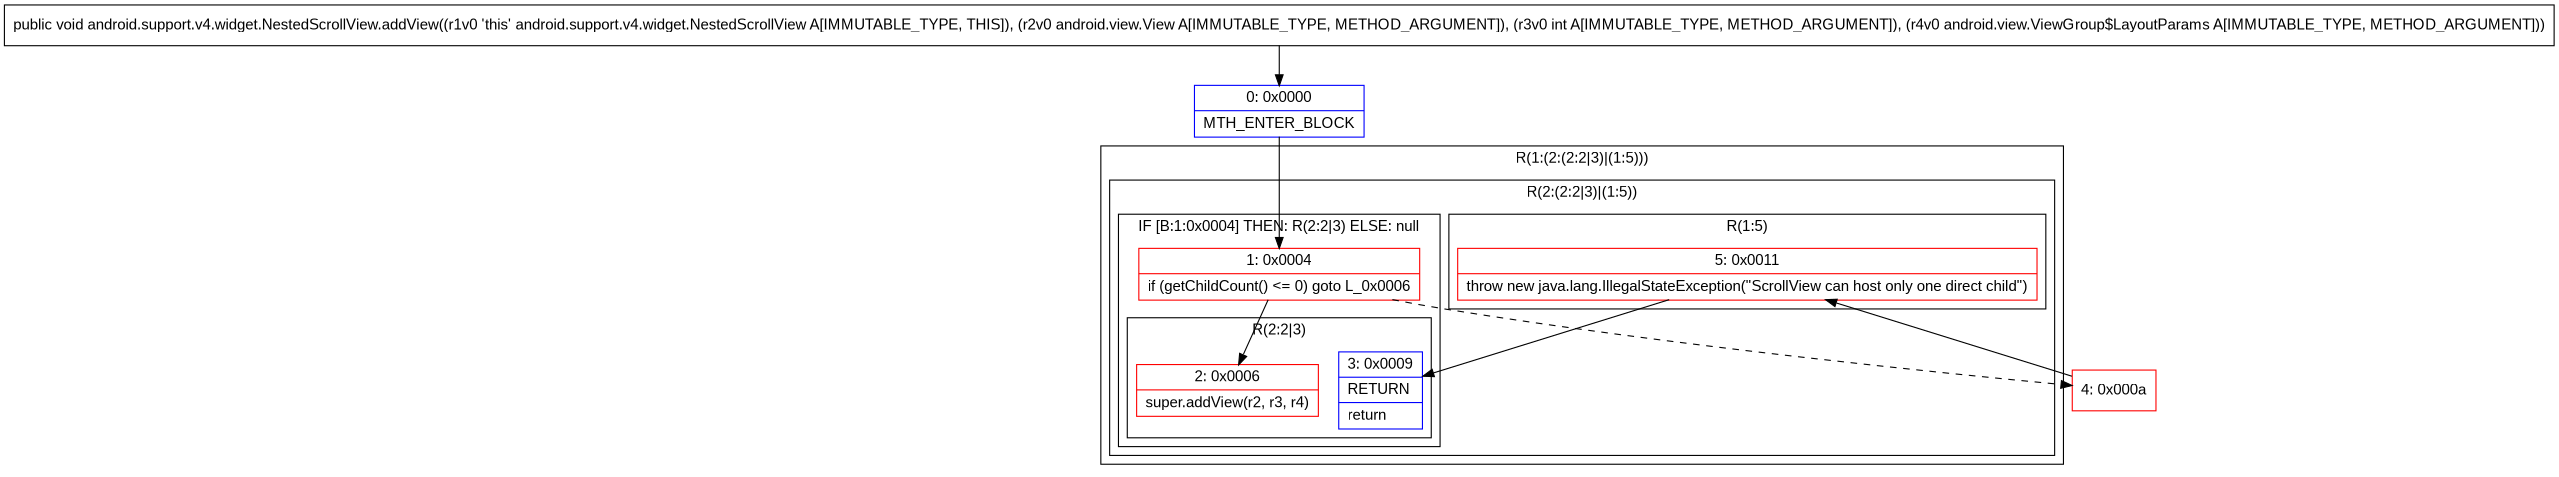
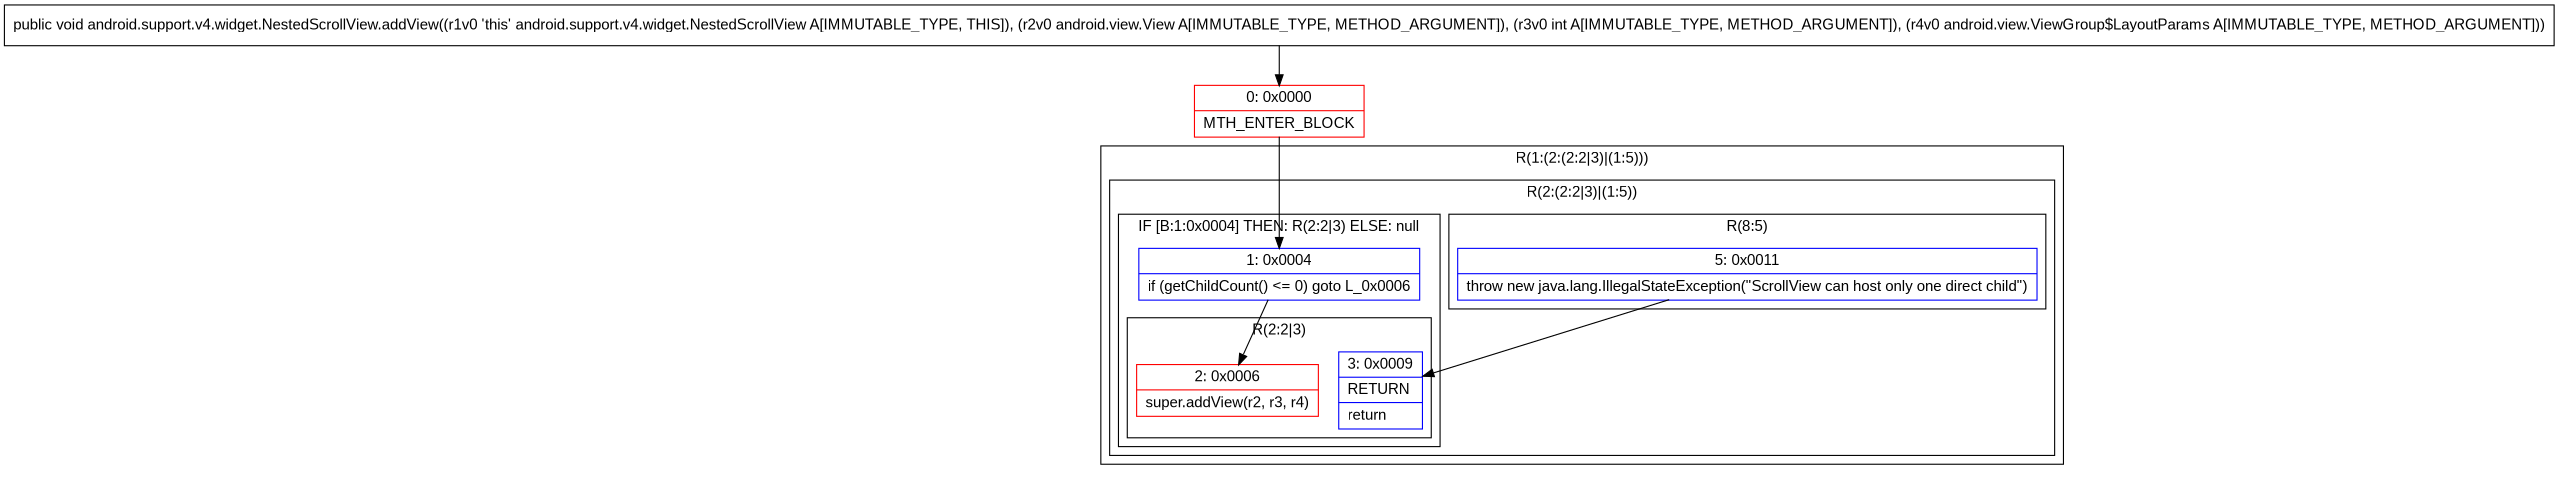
(1279, 111) -> (1279, 111)
(1747, 227) -> (1747, 227)
(1279, 274) -> (1279, 274)
(1747, 274) -> (1747, 274)
(2114, 390) -> none
